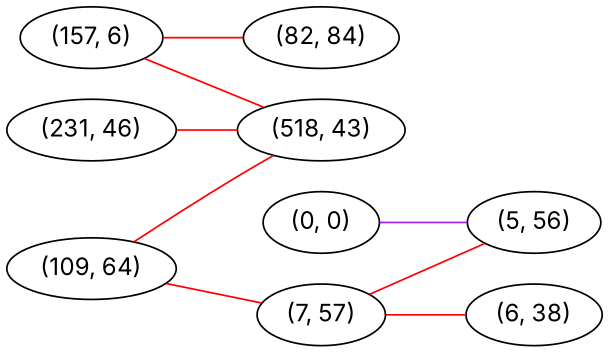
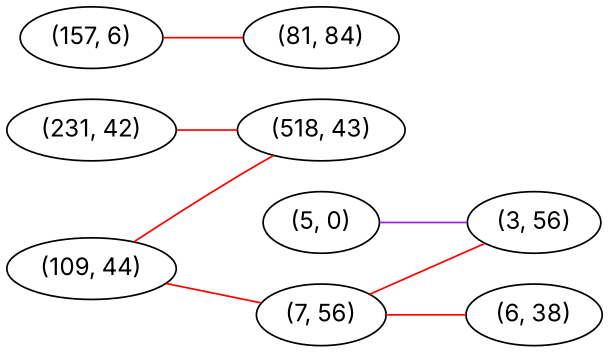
(321, 38) -> (321, 38)
(204, 83) -> none
(92, 130) -> (92, 130)
(321, 222) -> (321, 222)
(534, 222) -> (534, 222)
(92, 269) -> (92, 269)
(321, 315) -> (321, 315)
